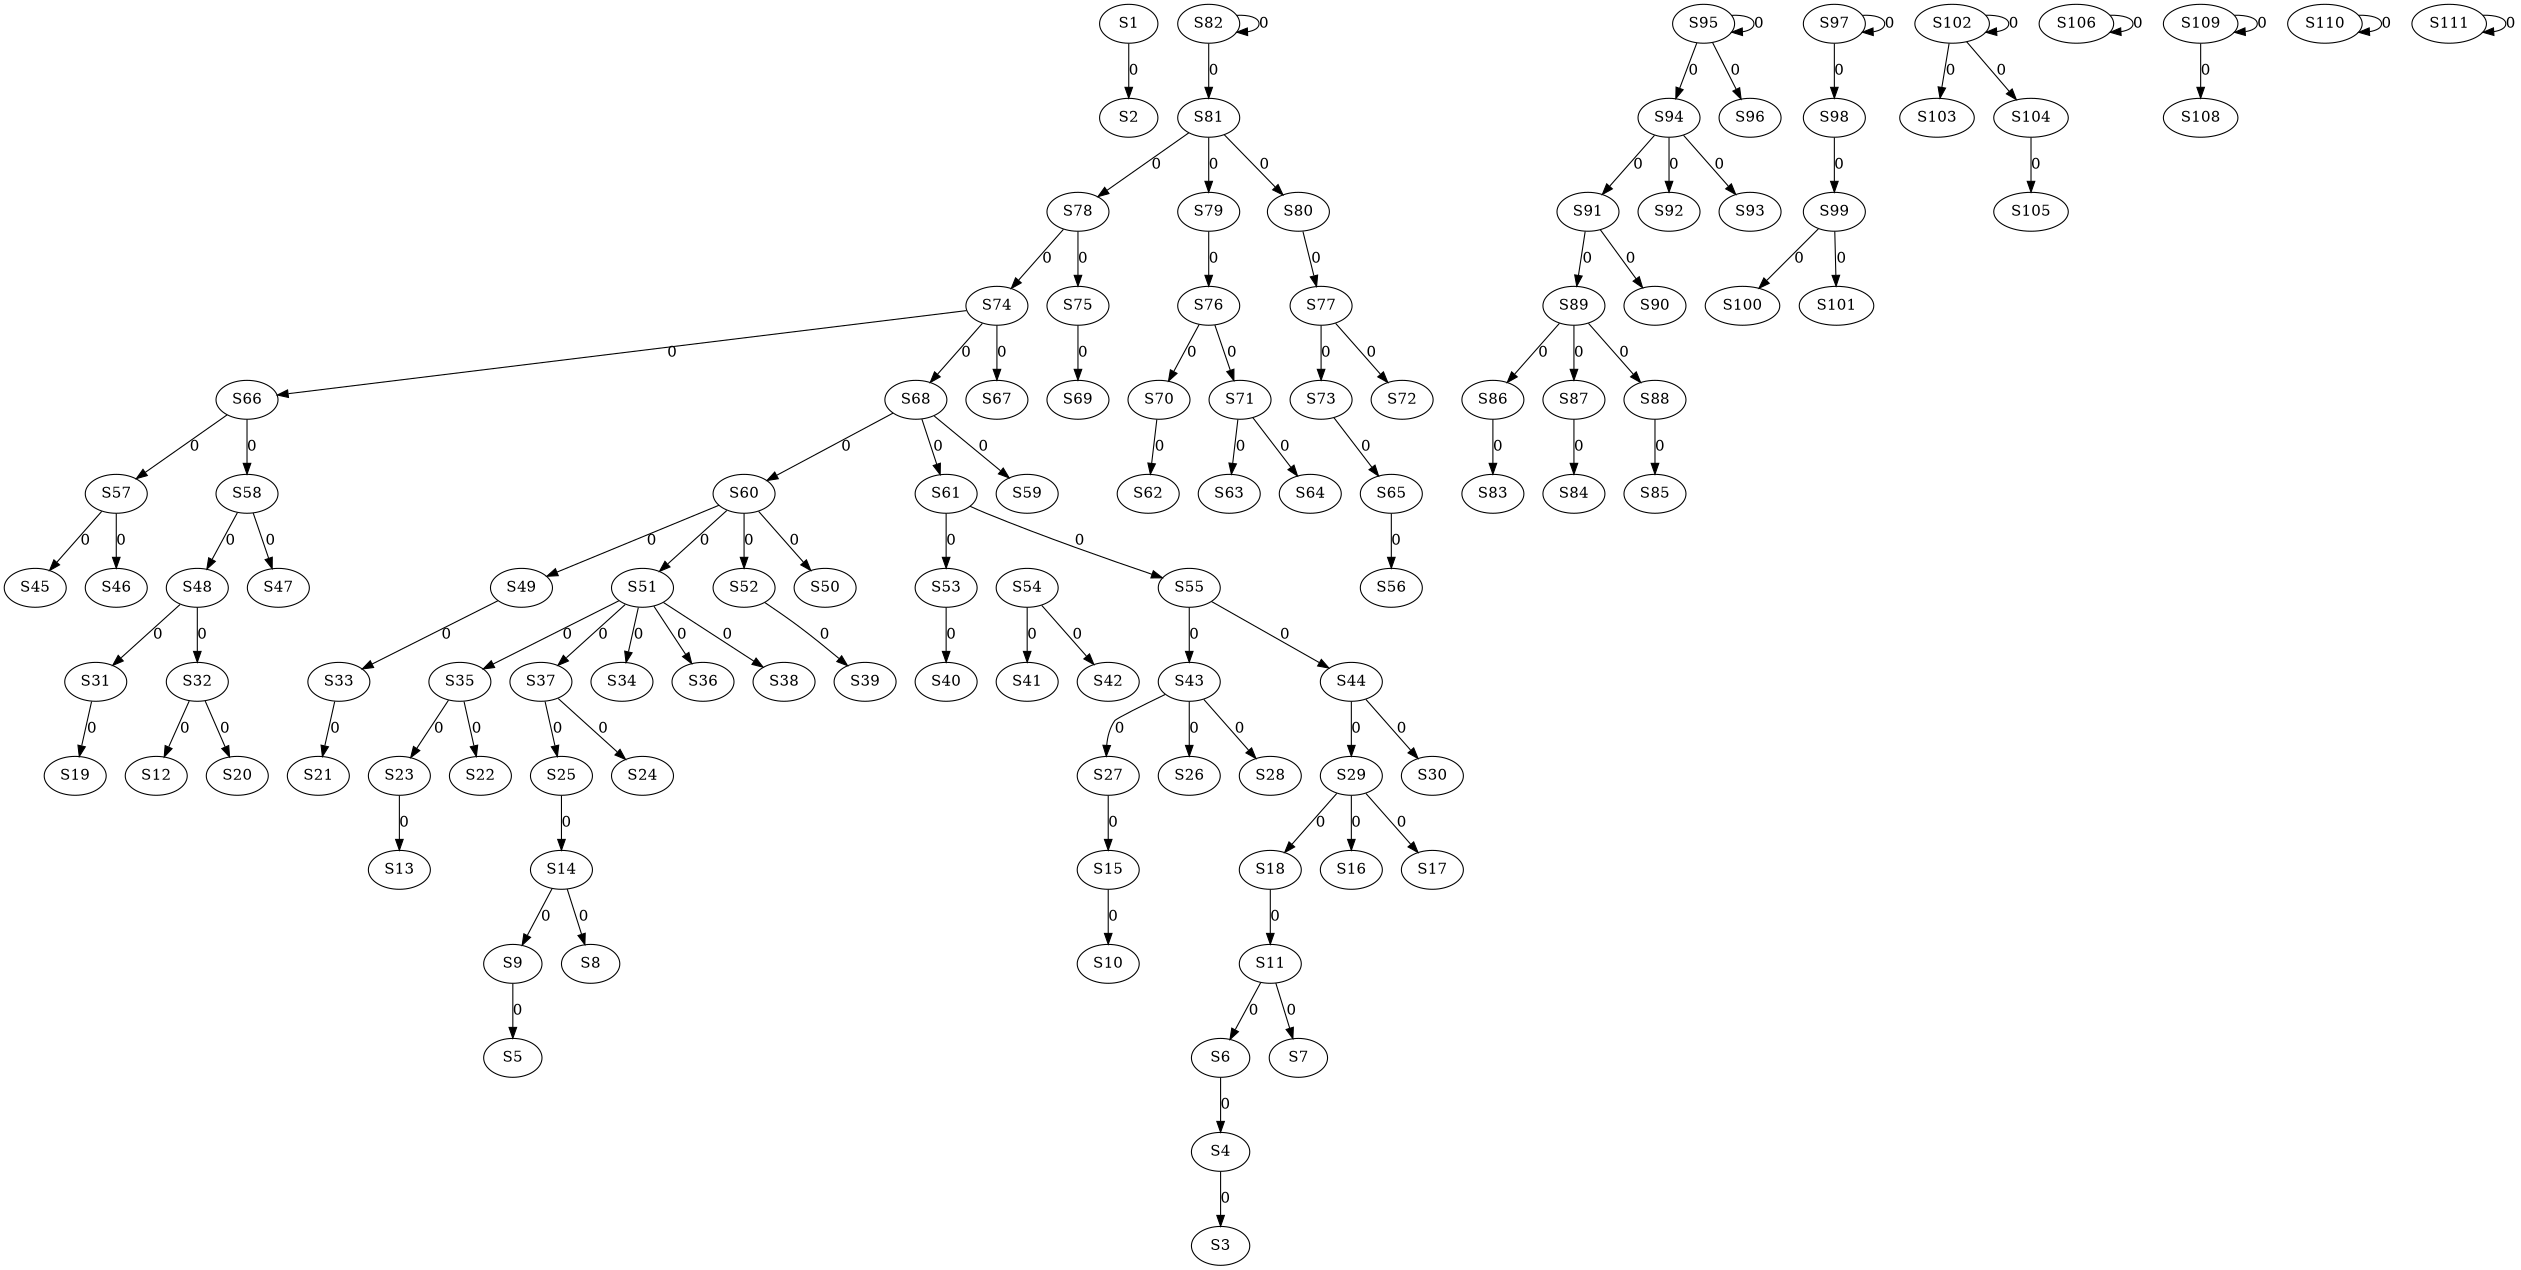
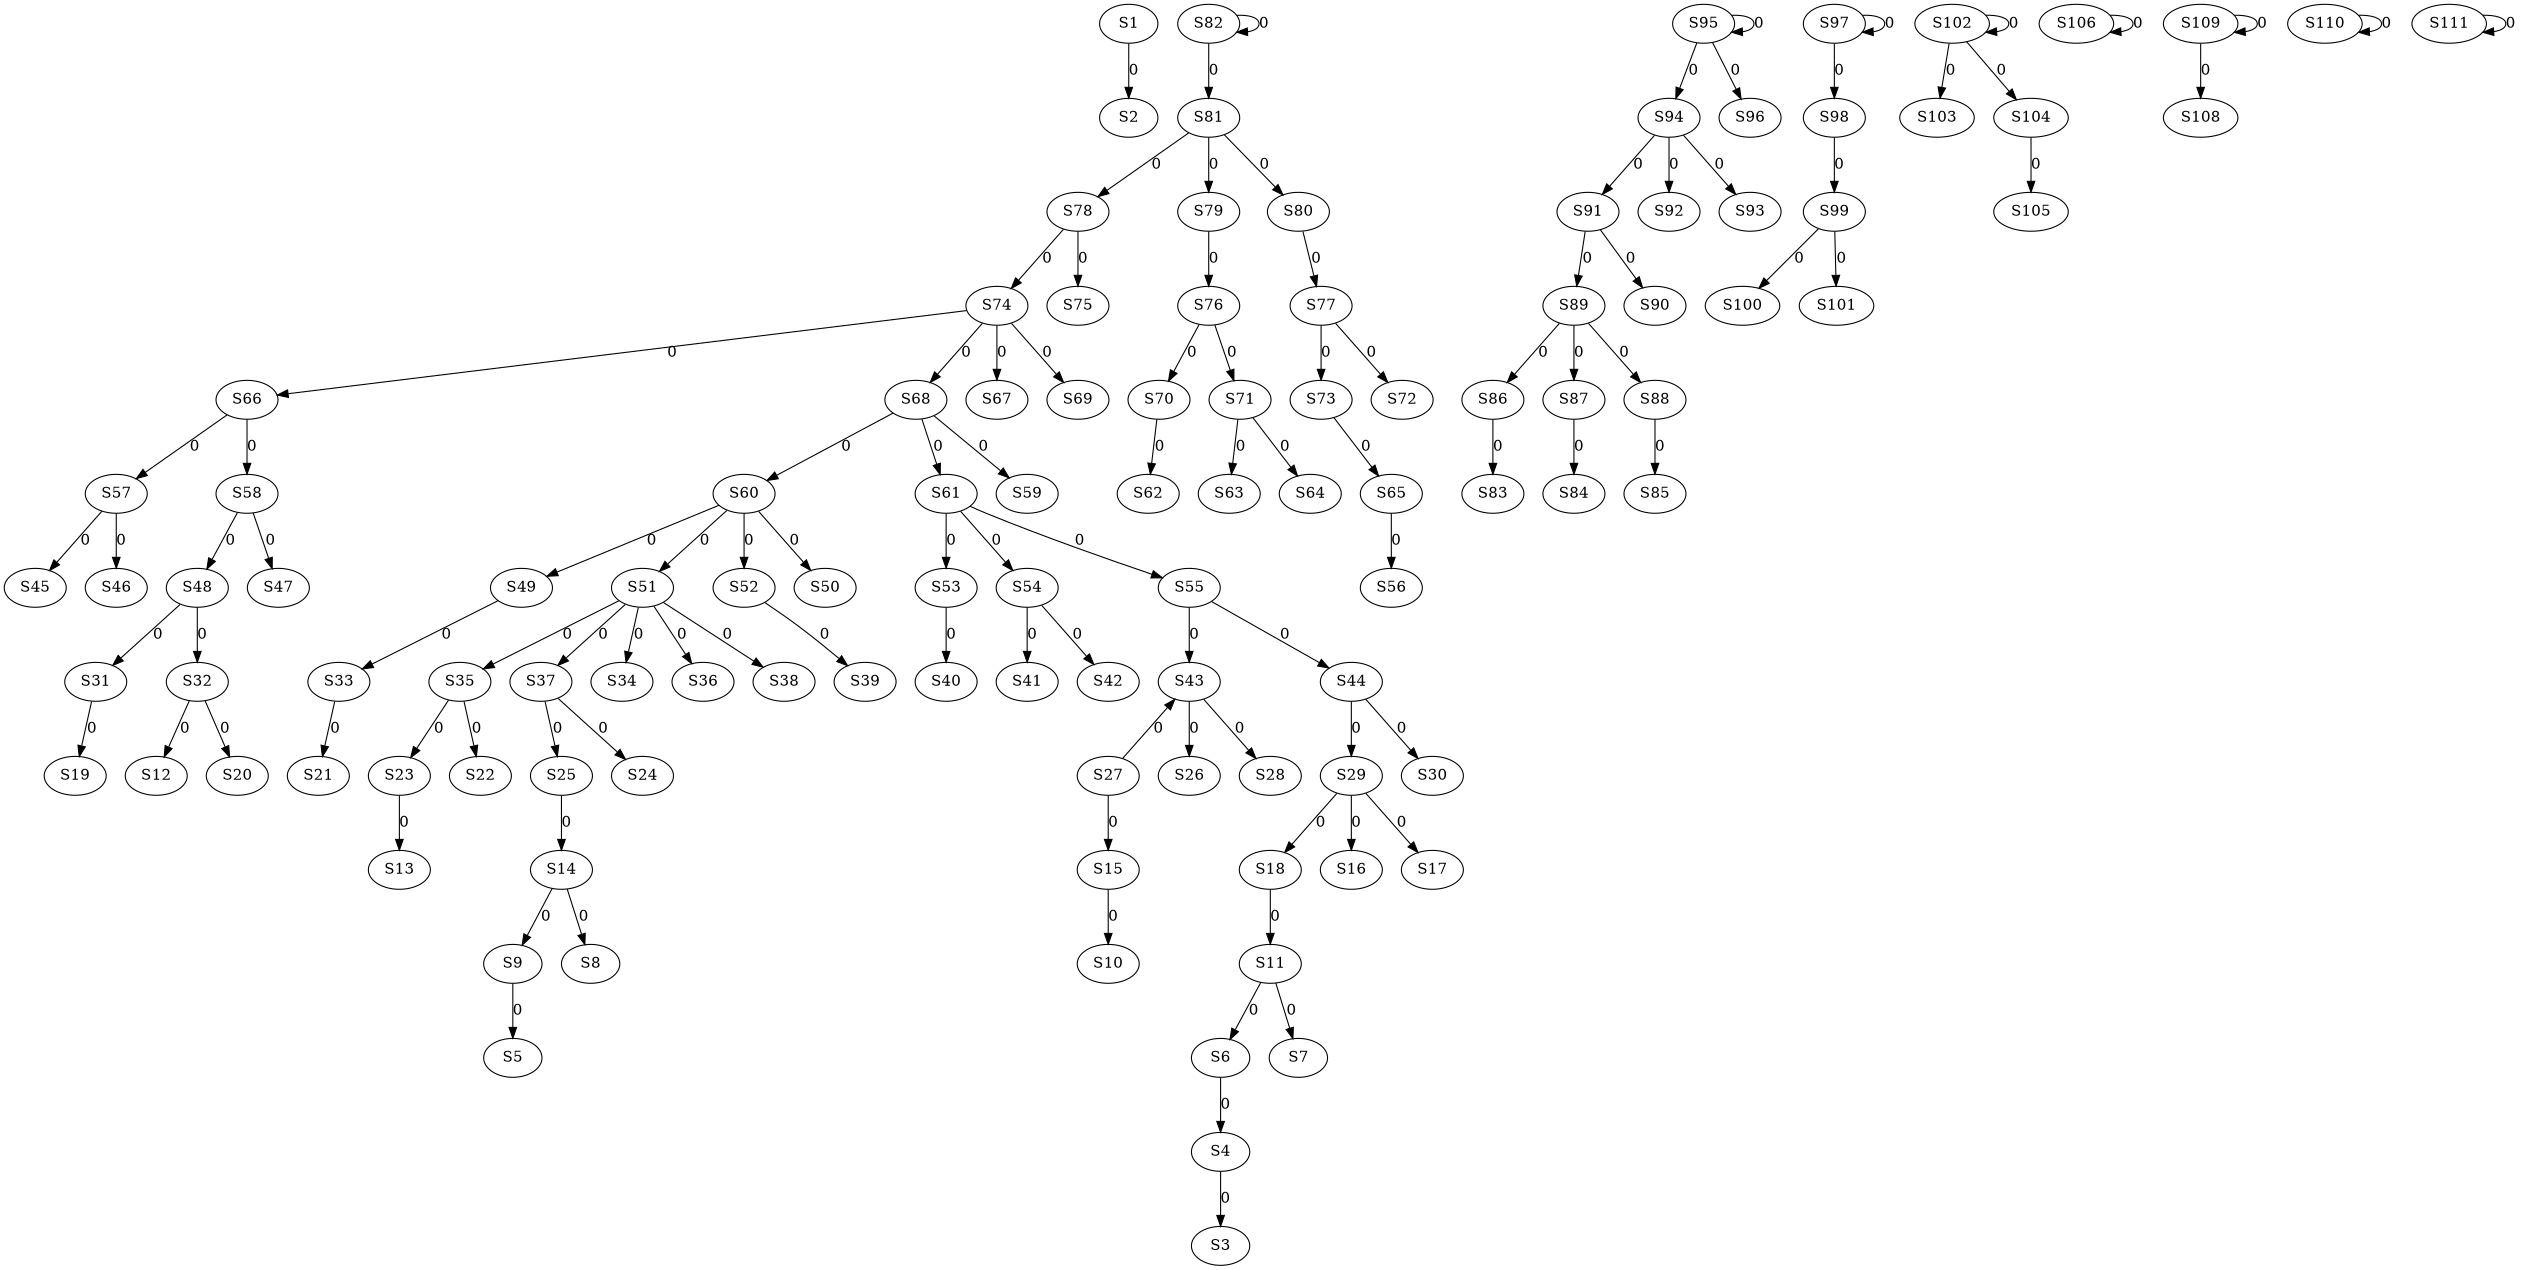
(1078, 347) -> (1034, 349)
none -> (983, 537)
(1128, 713) -> (1145, 733)
